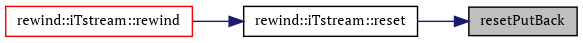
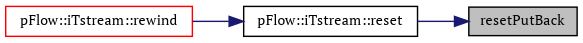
(99, 21) -> (99, 21)
(331, 21) -> (331, 21)
